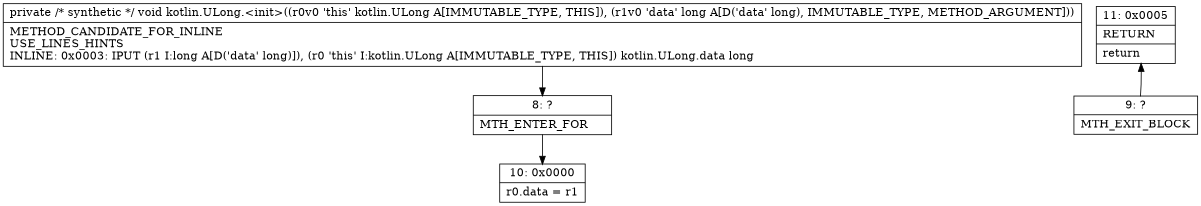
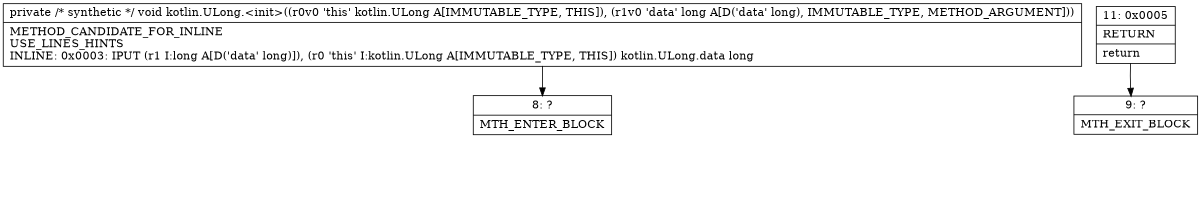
(1141, 84) -> (1130, 76)
(534, 125) -> (542, 125)
(542, 183) -> none
